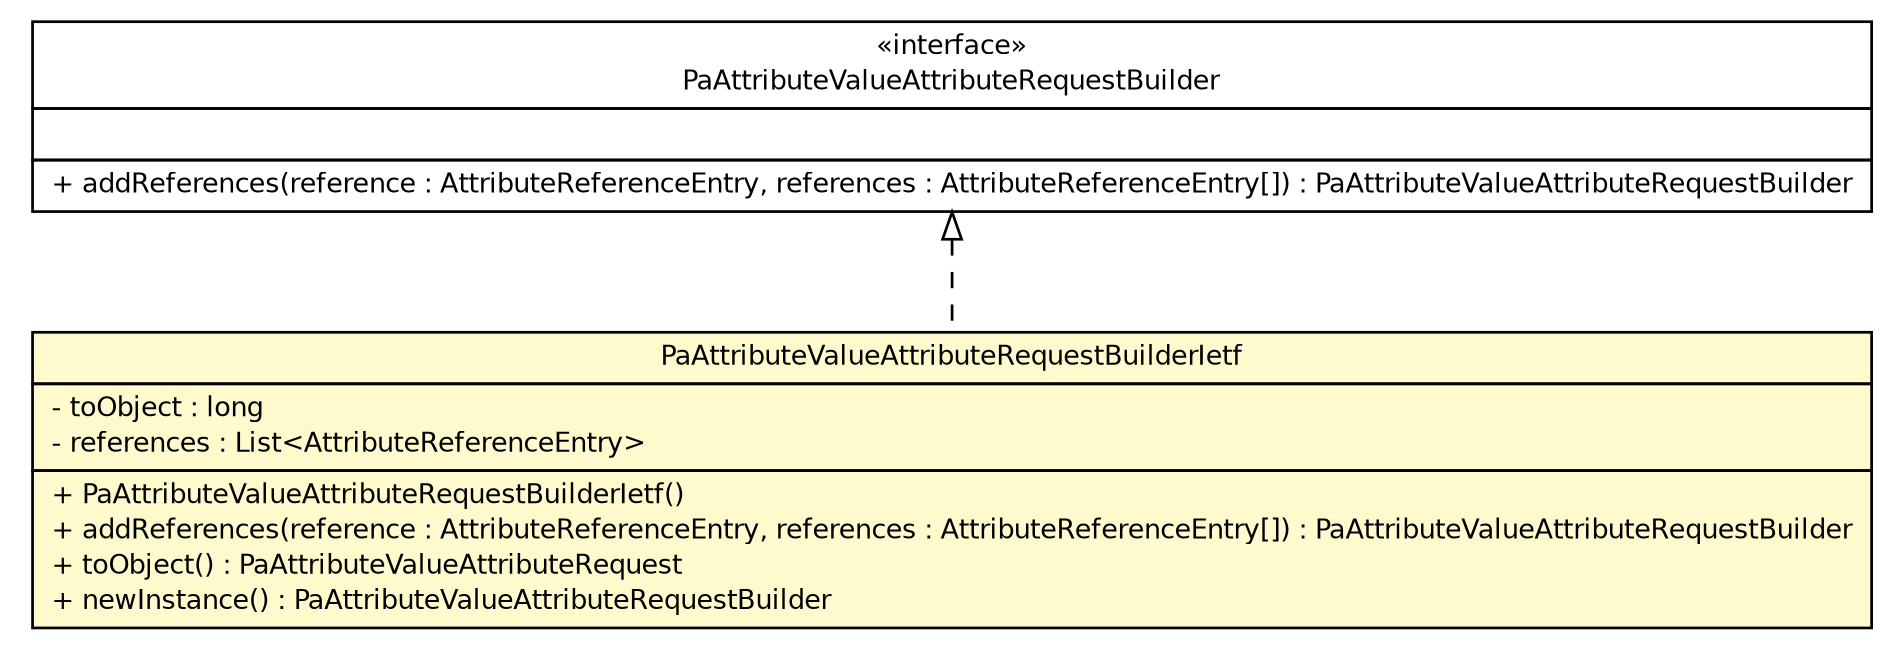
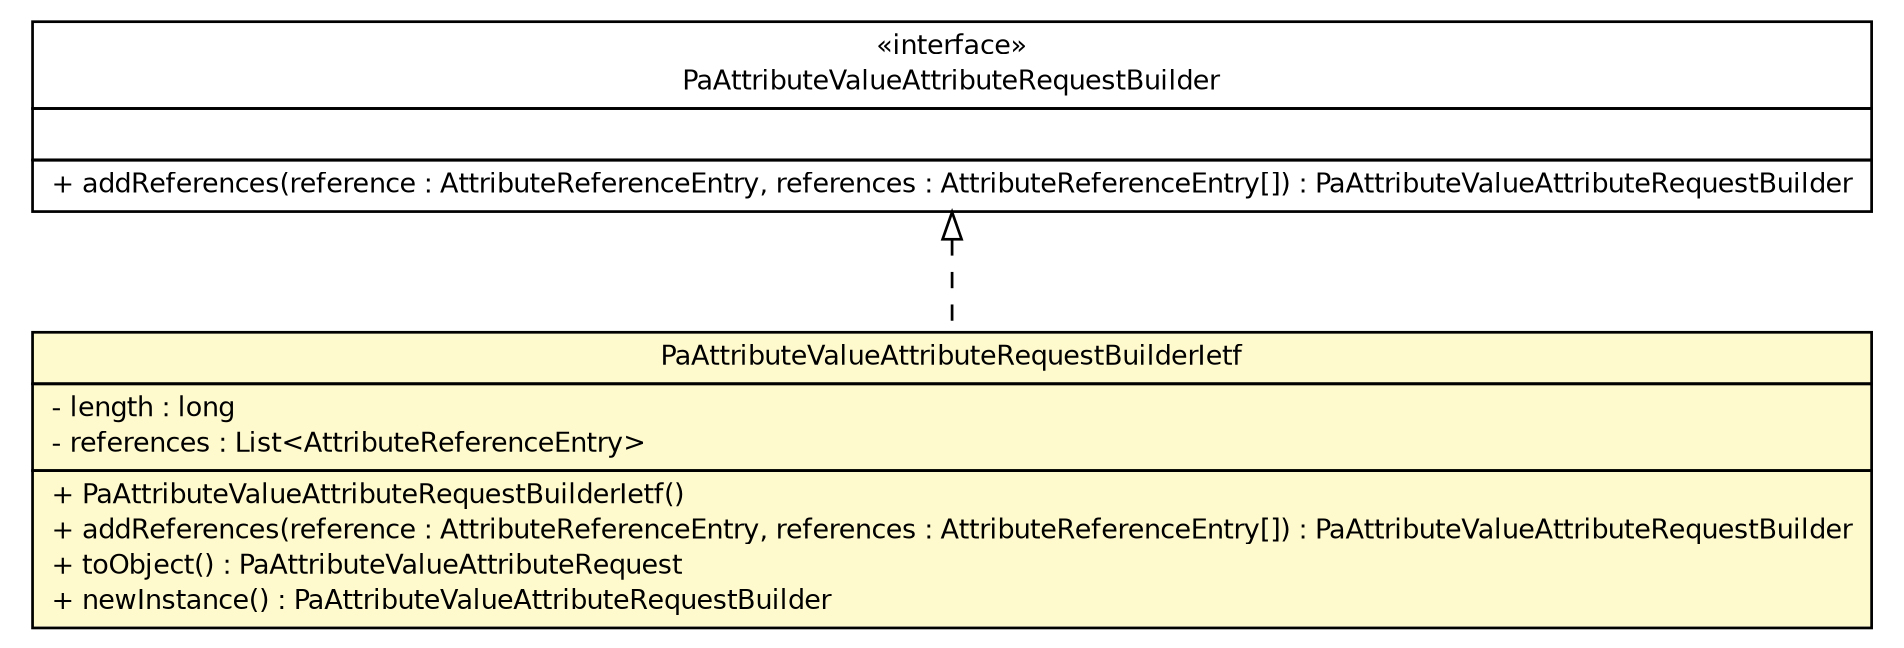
(159, 408) -> (144, 408)
